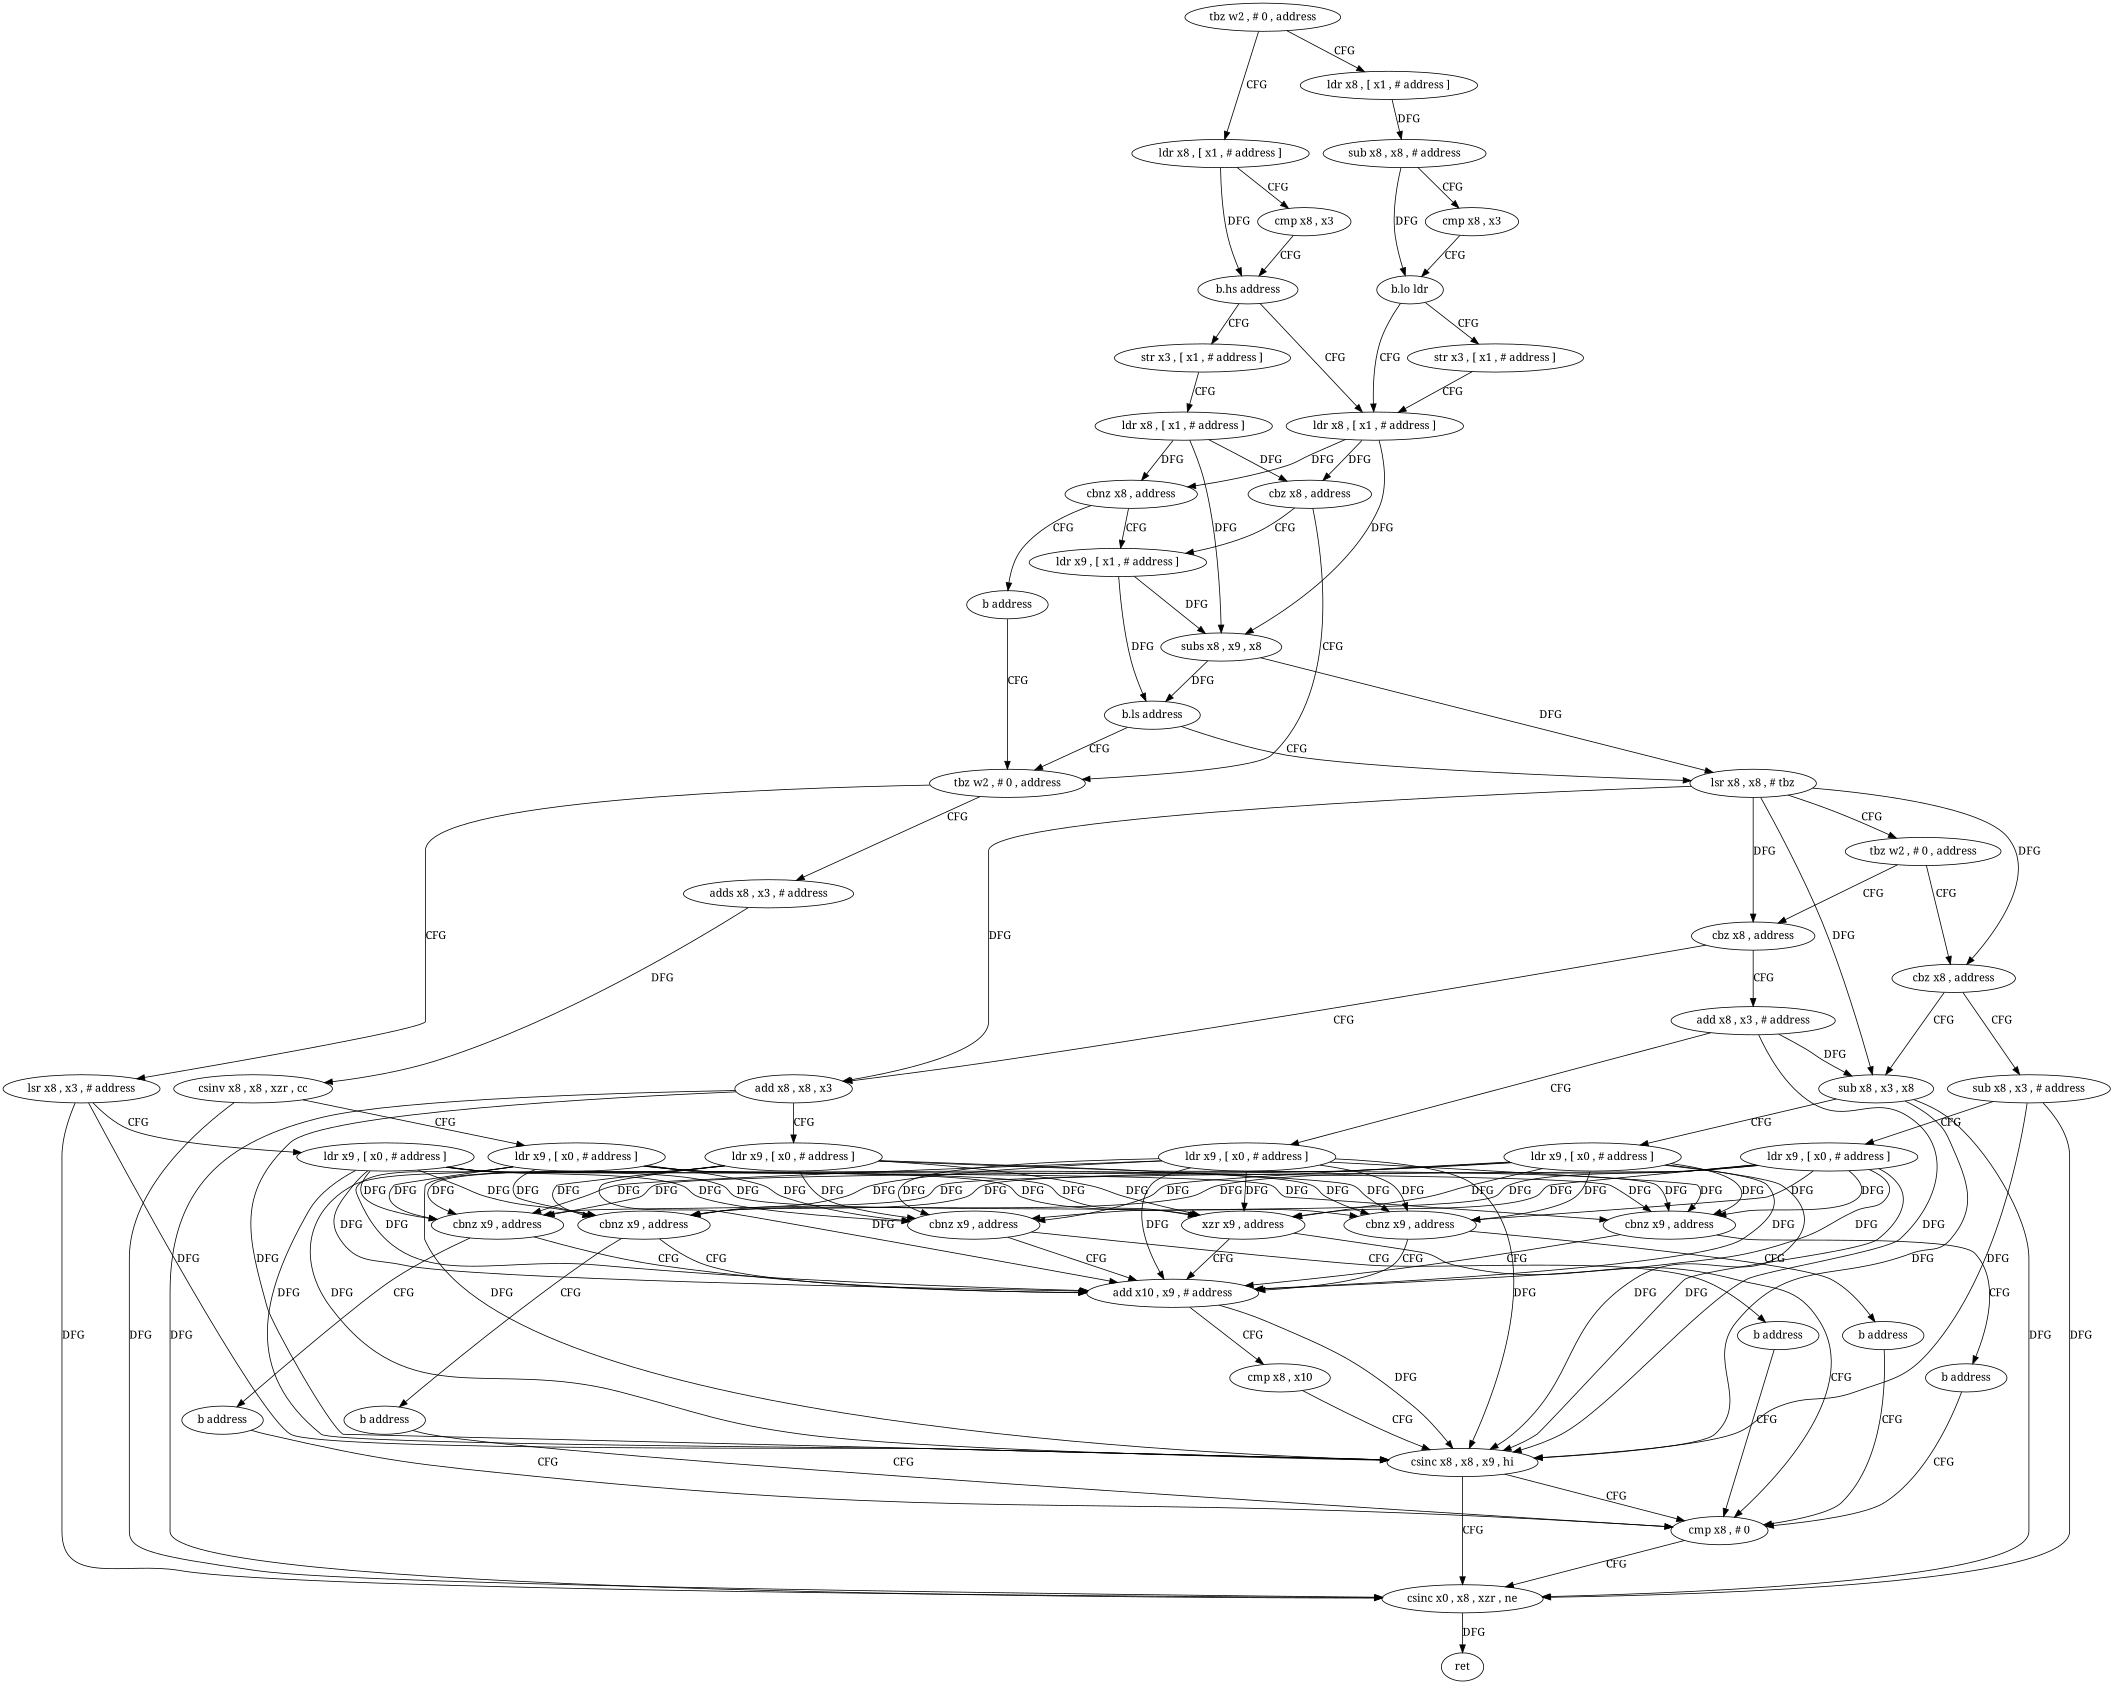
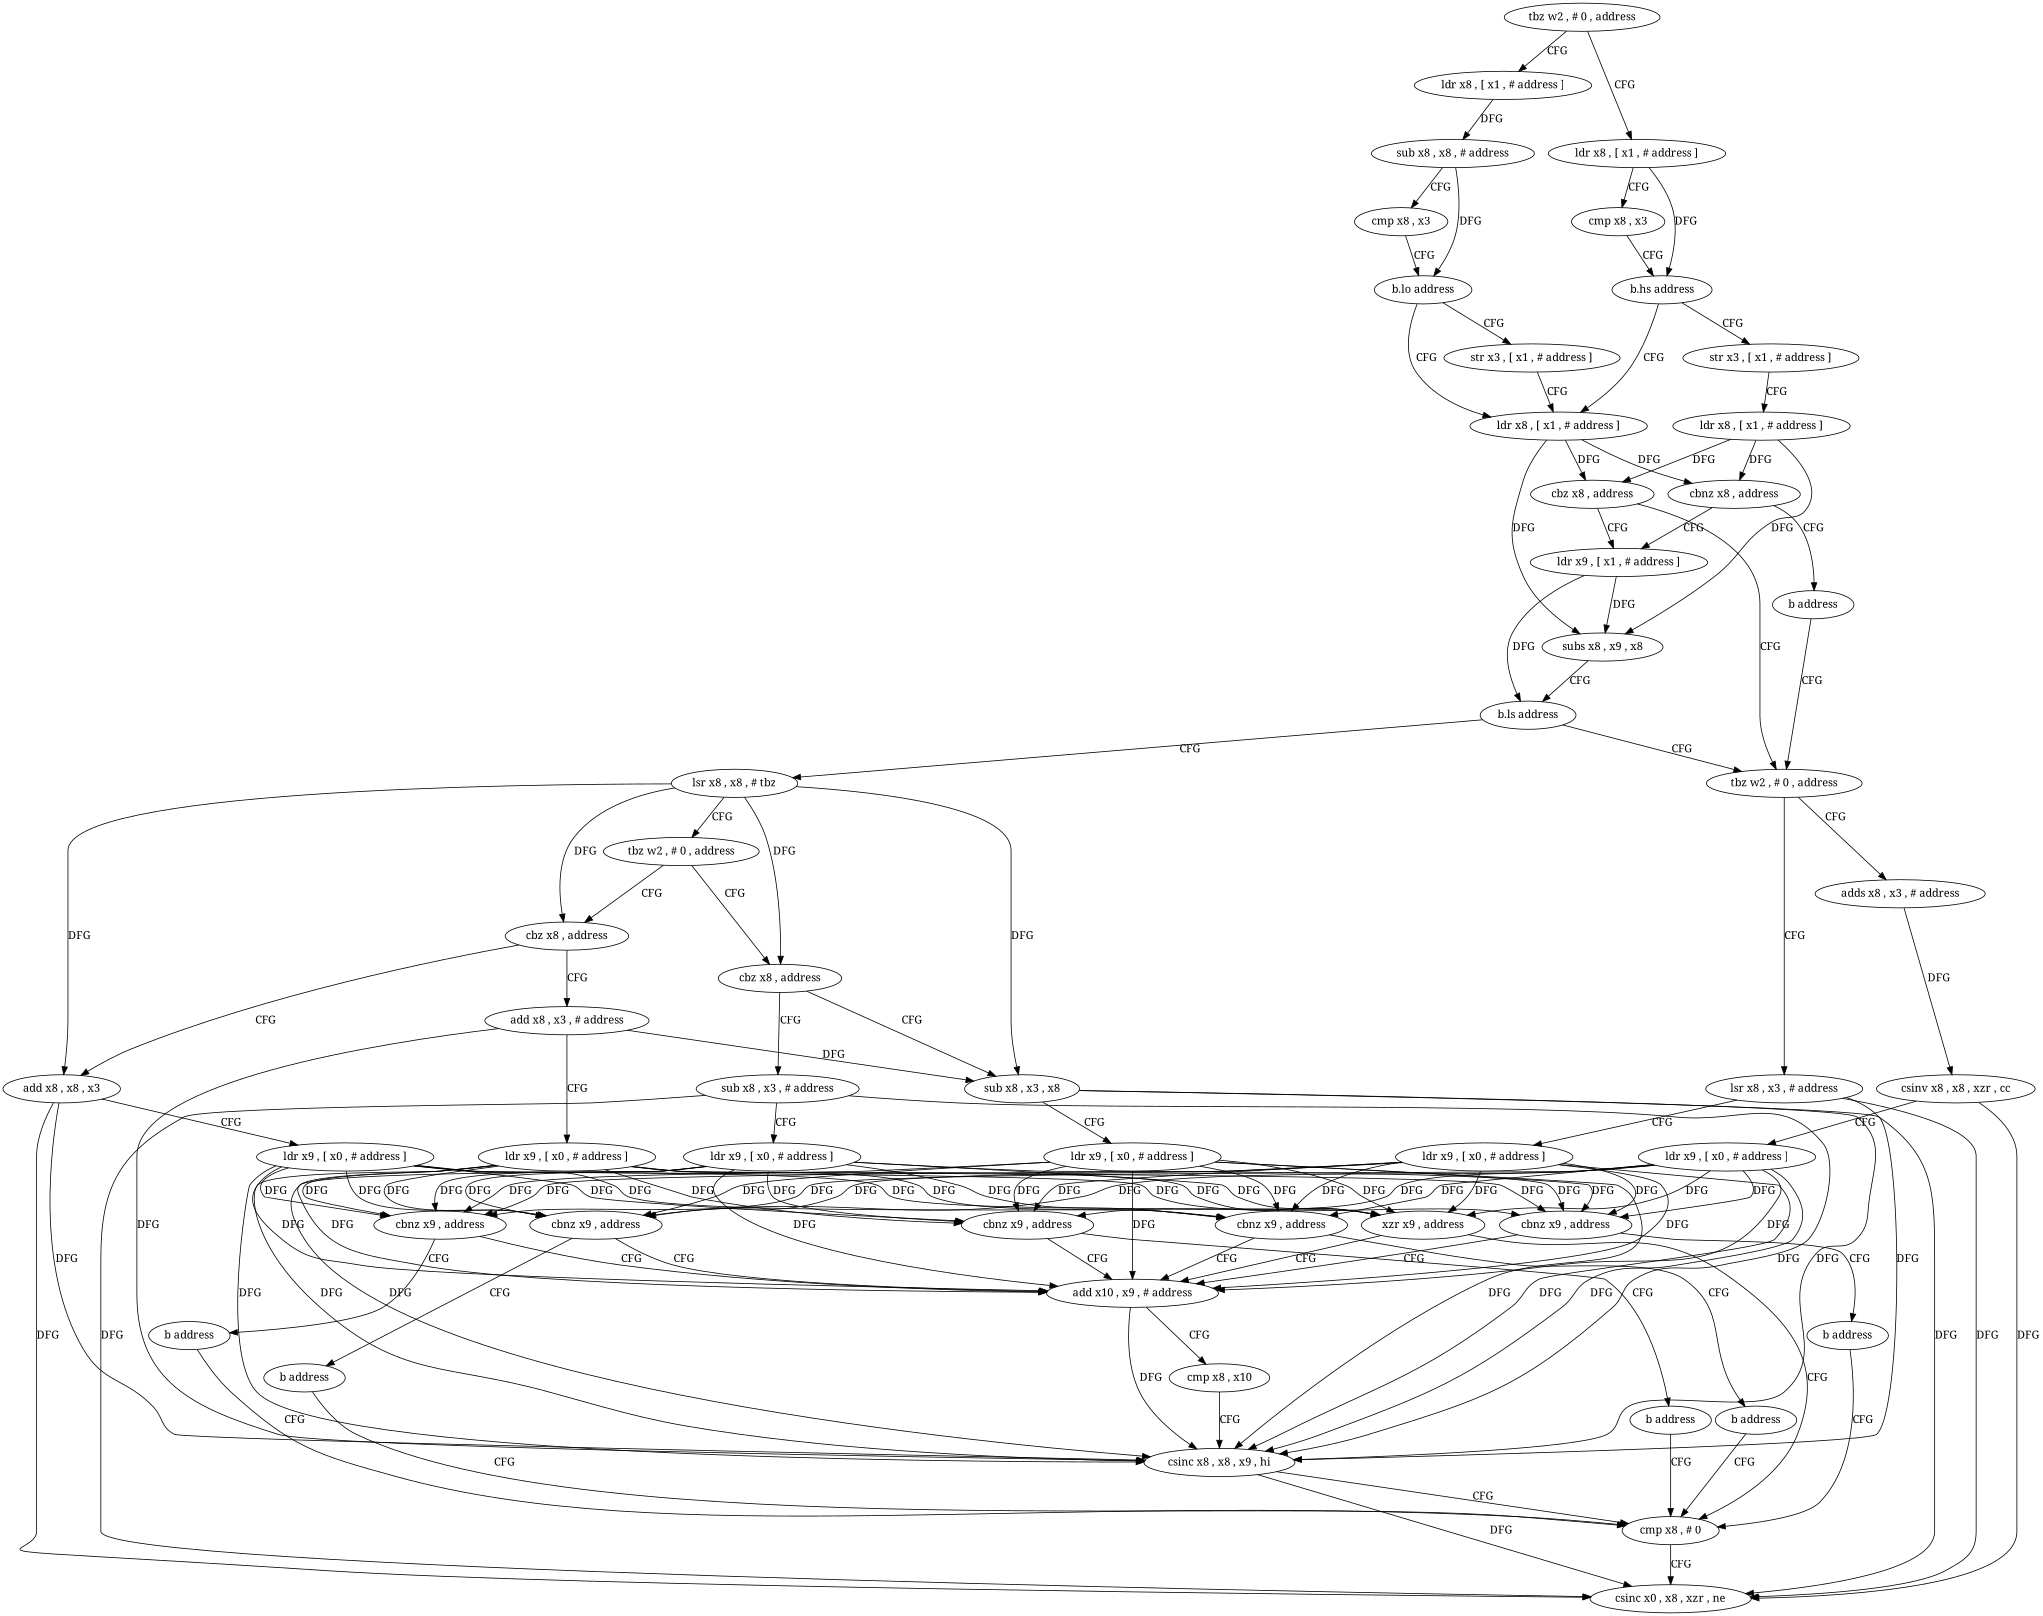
(1410, 290) -> (1423, 290)
(1203, 681) -> (1580, 681)
(1483, 714) -> none
(1473, 1531) -> (1501, 1531)
(1463, 1667) -> none
